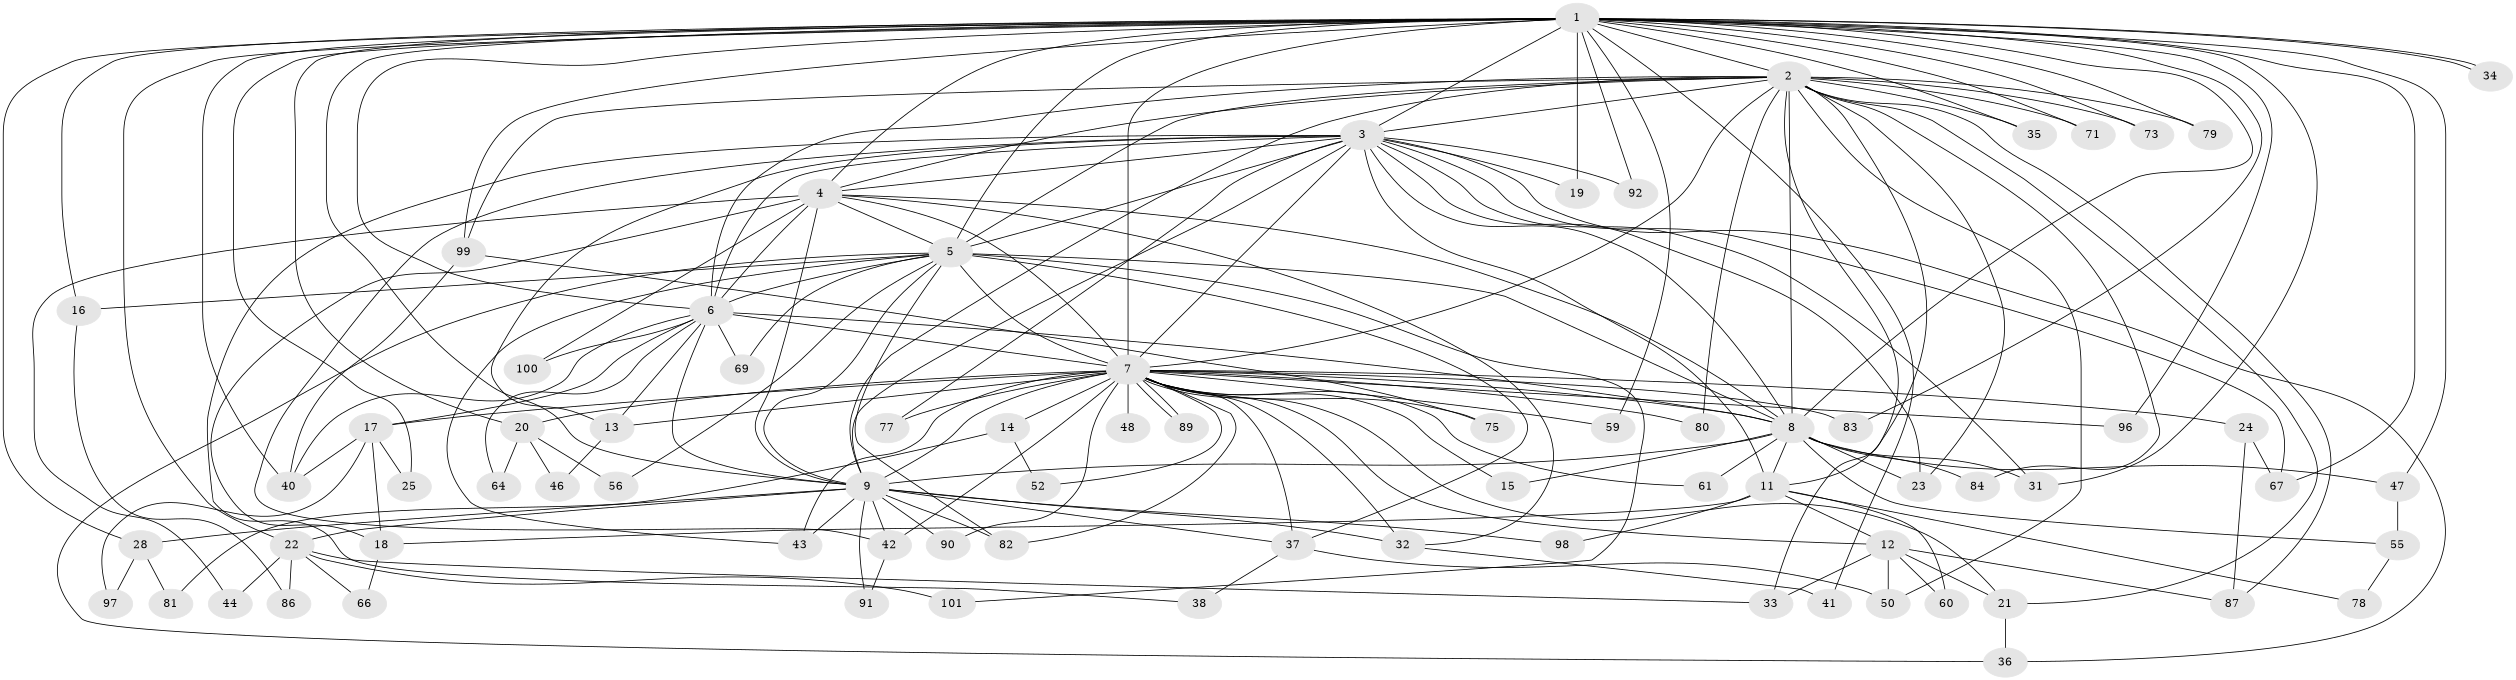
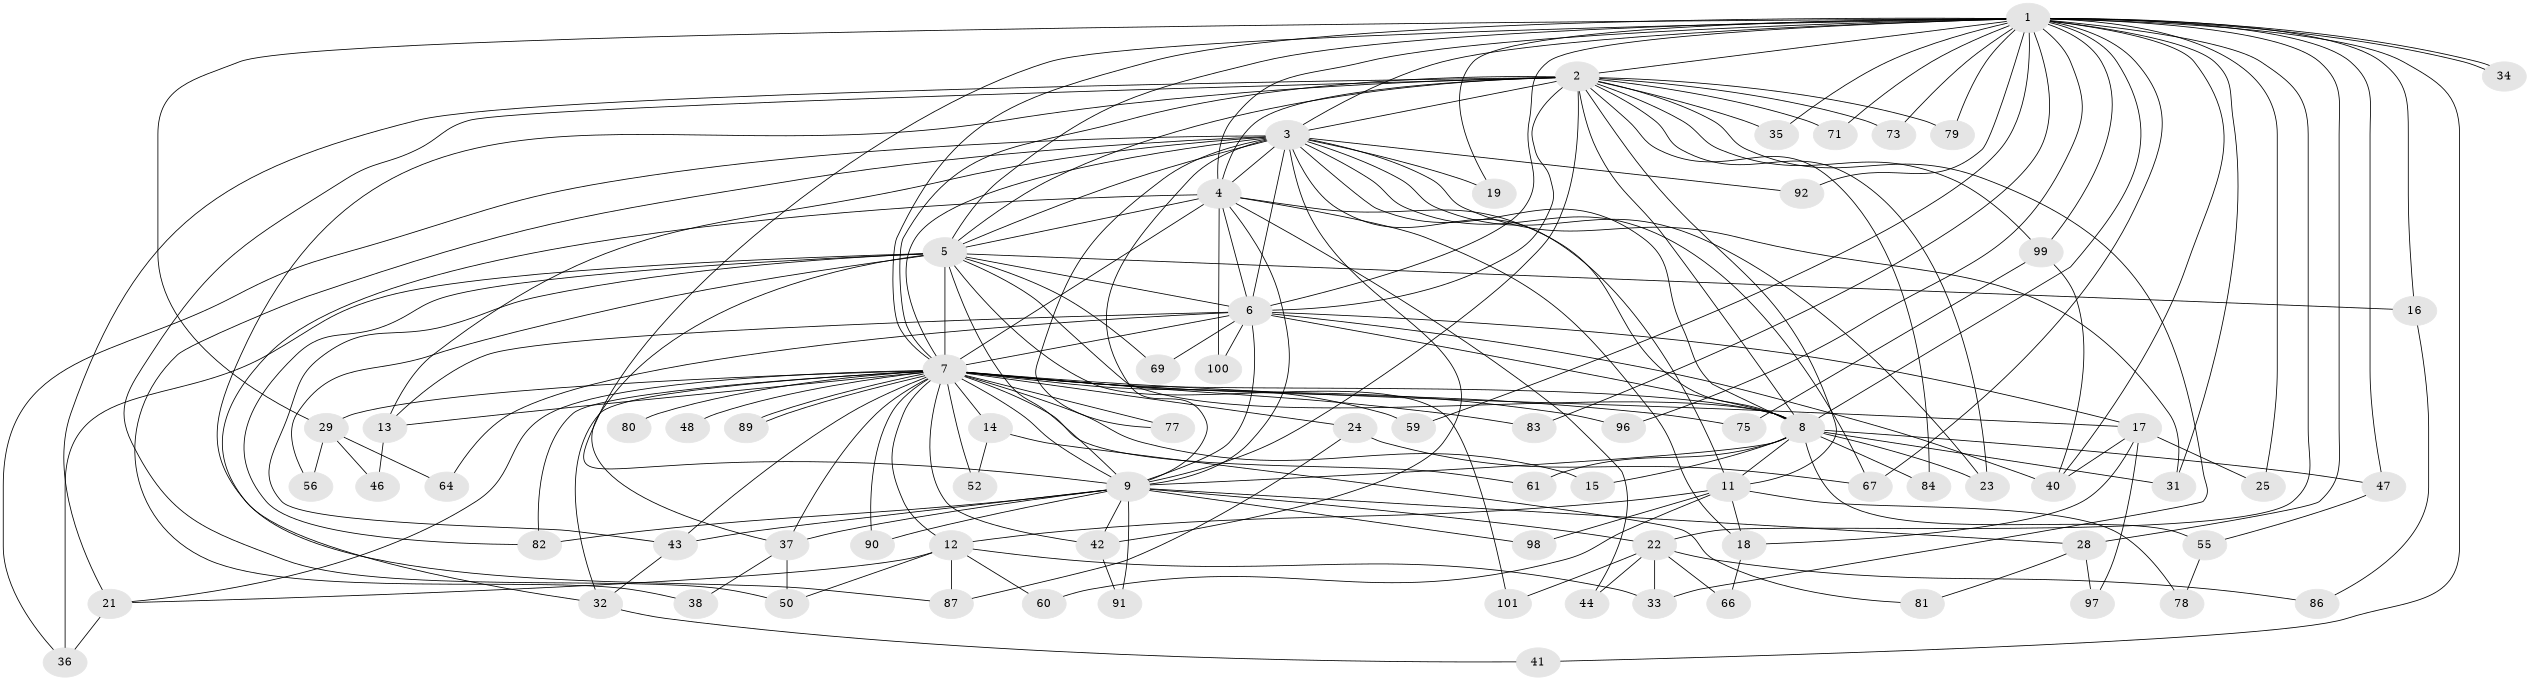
(1725, 256) -> none
(523, 428) -> (326, 428)
(1136, 512) -> (638, 575)
